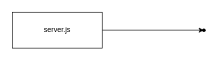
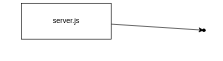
(57, 30) -> (66, 21)
